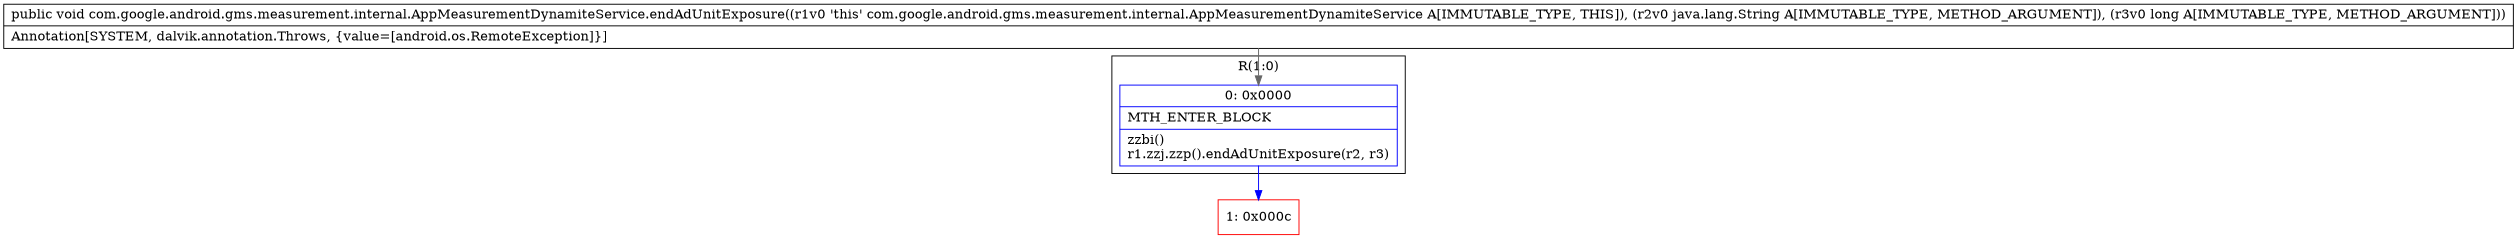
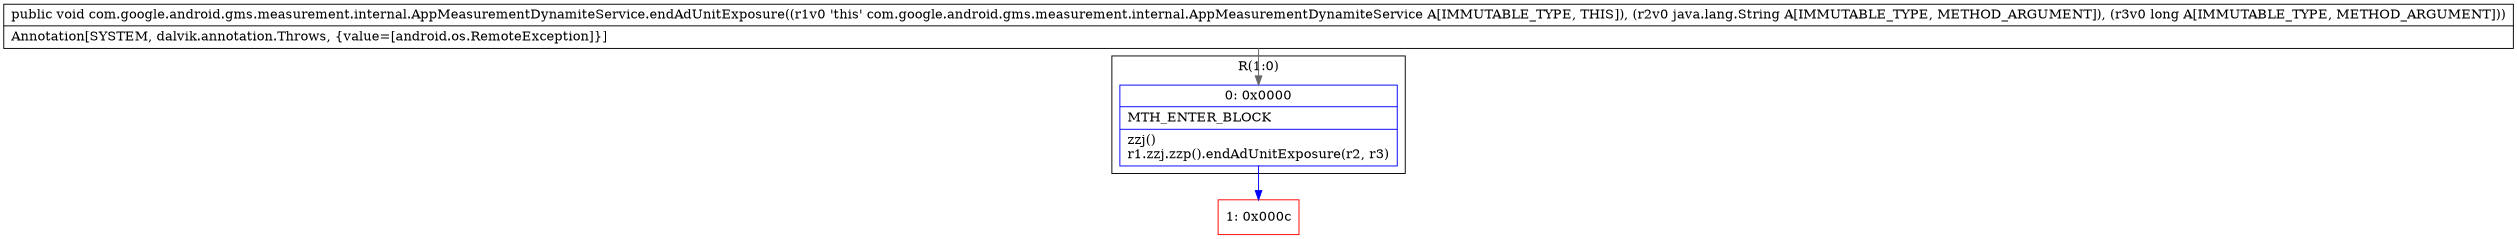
(1146, 140) -> (1142, 140)
